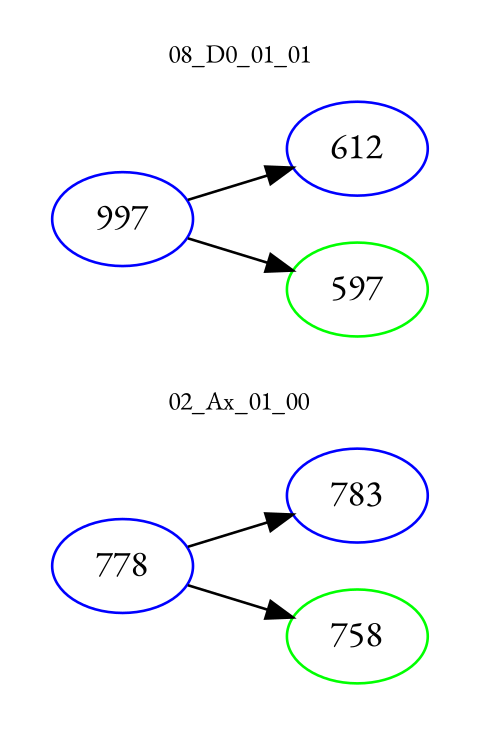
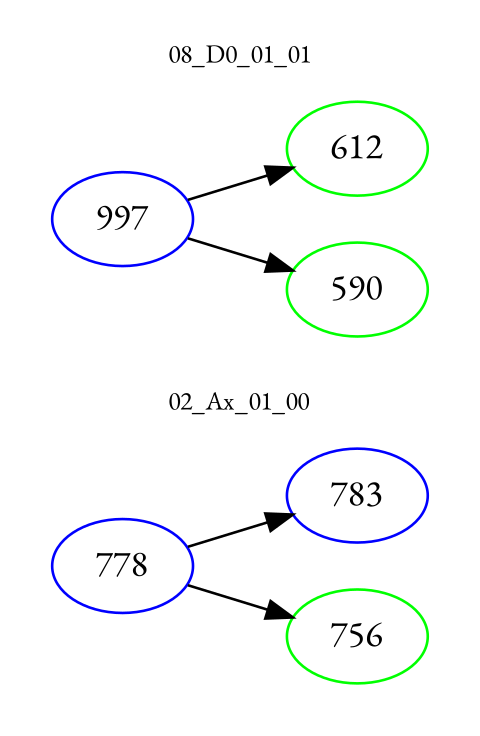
(357, 149) -> (357, 149)
(357, 290) -> (357, 290)
(357, 636) -> (357, 636)
